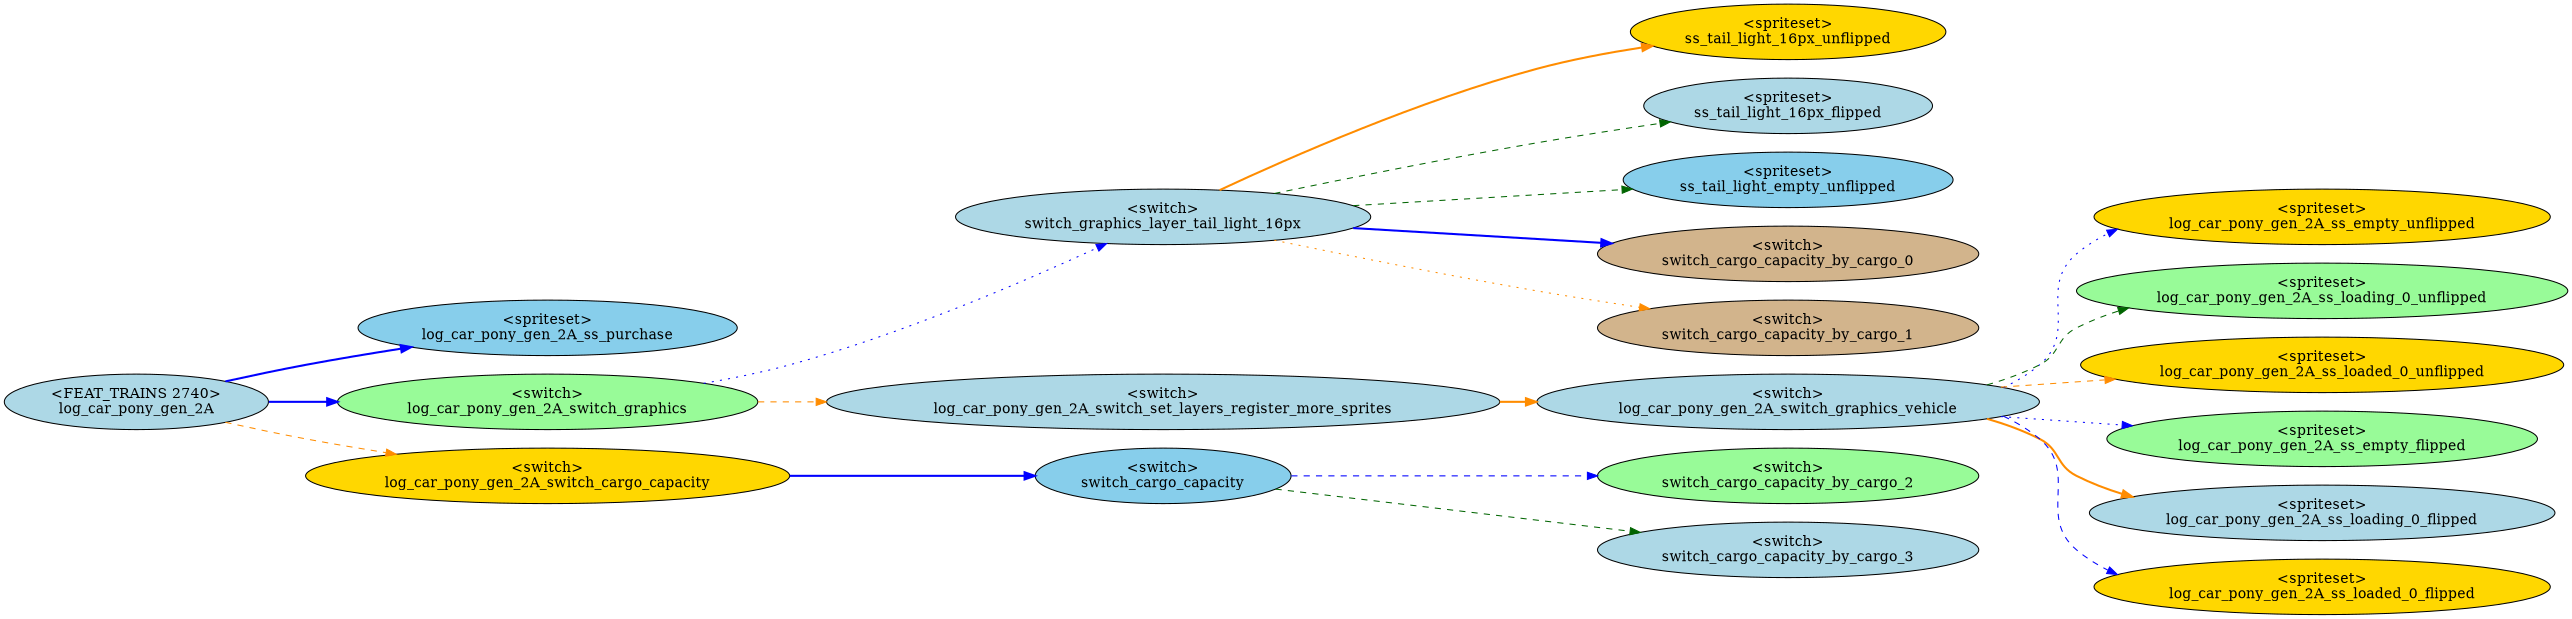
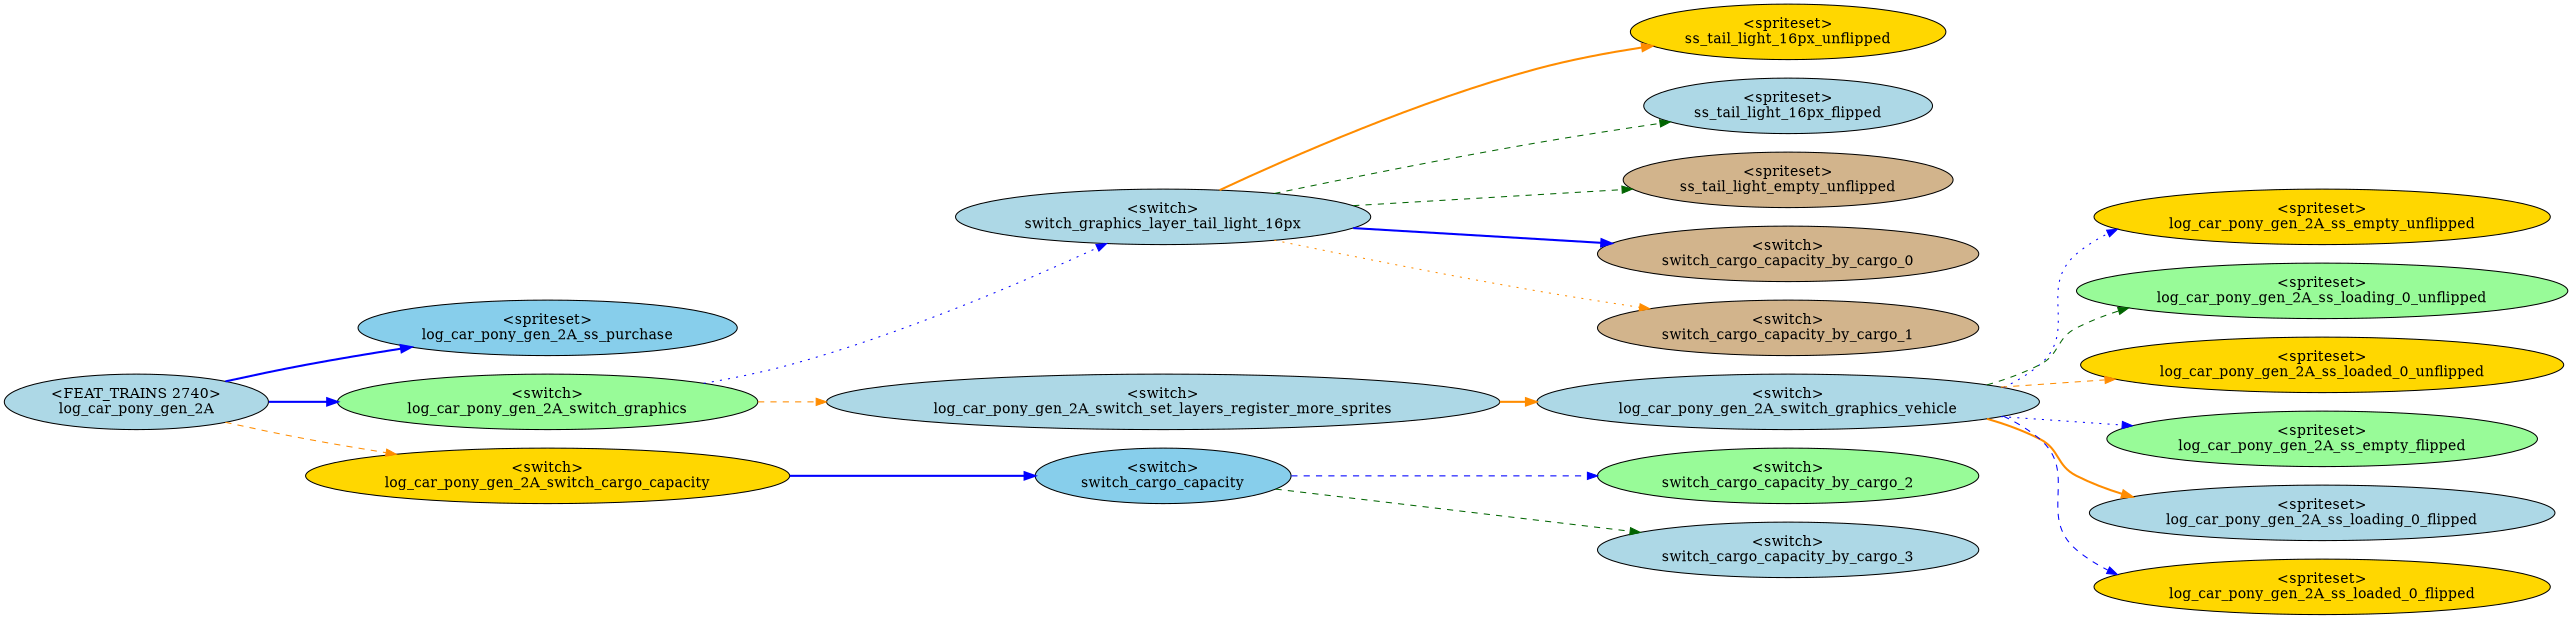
(1788, 180) -> (1788, 180)
